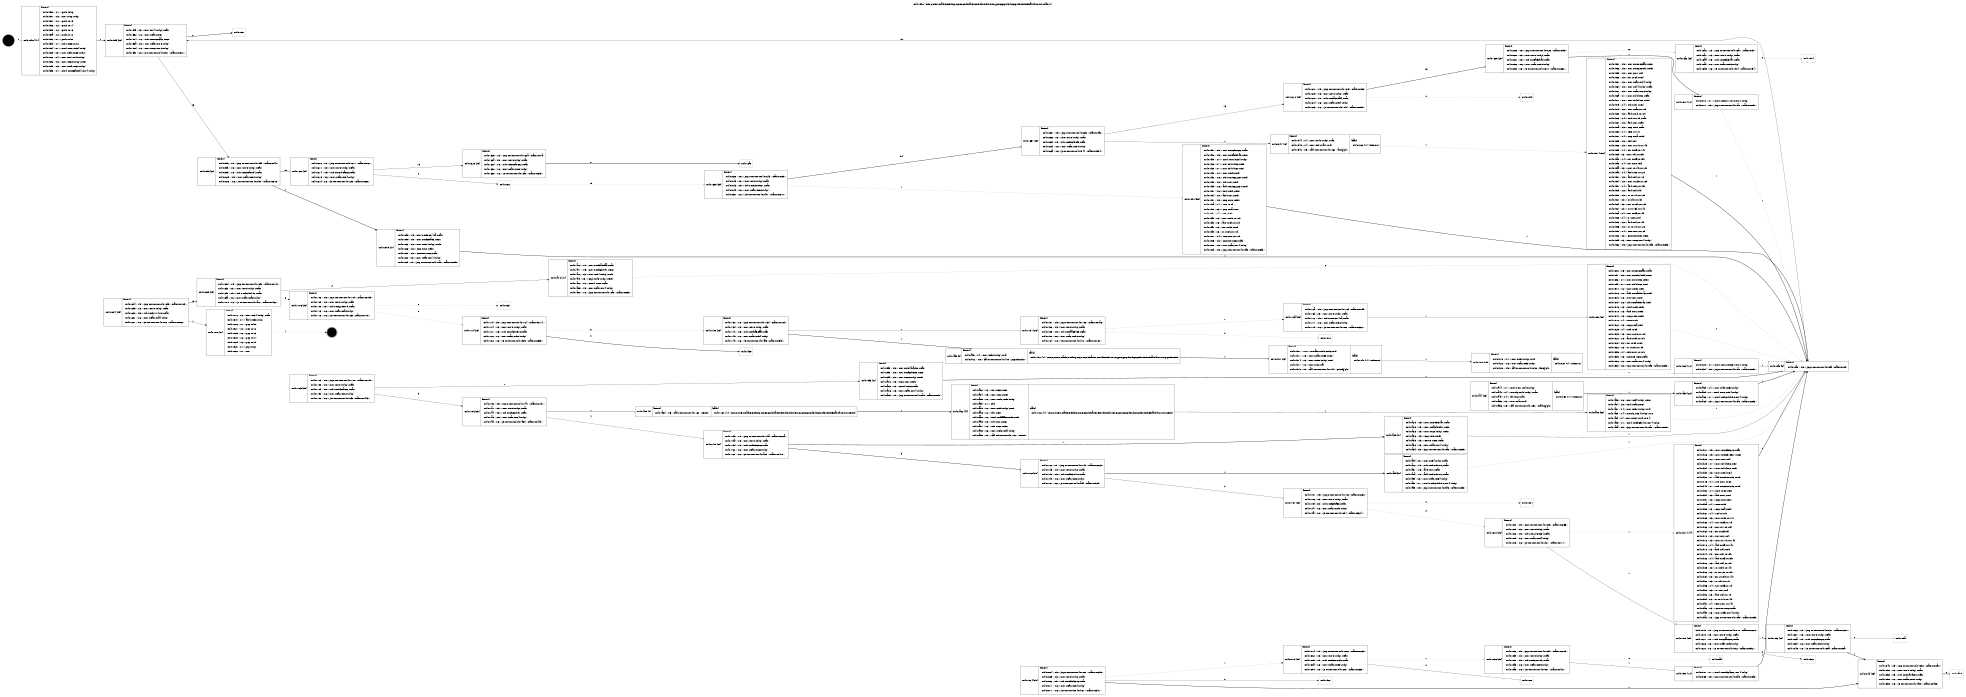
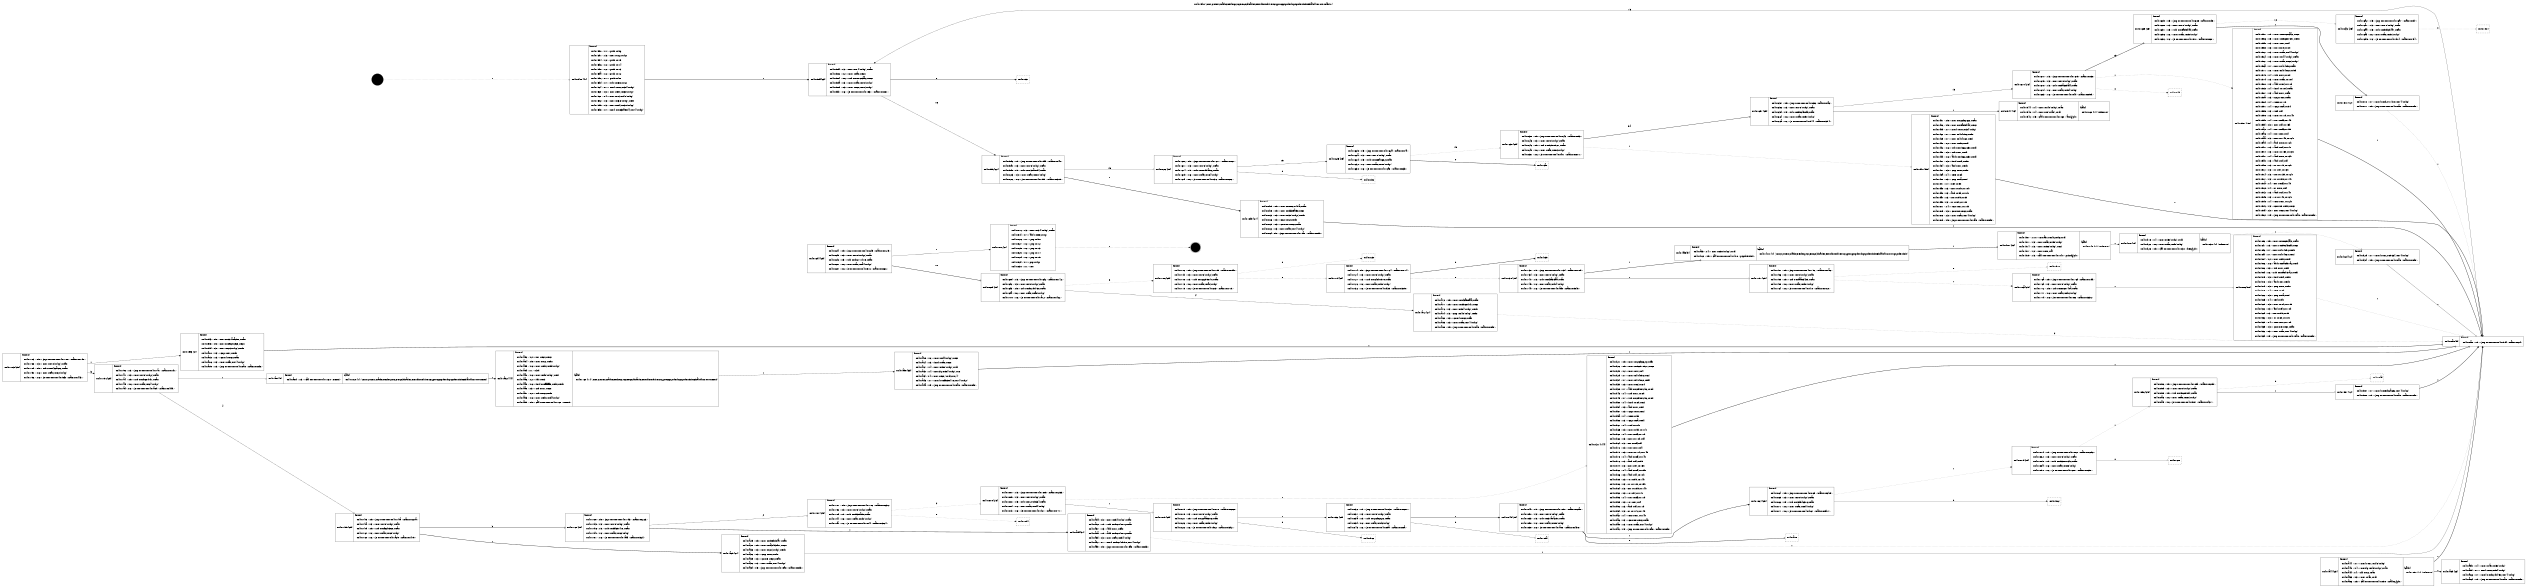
(1483, 149) -> (2164, 75)
(607, 185) -> (1455, 152)
(1776, 378) -> (2470, 459)
(1744, 414) -> (1717, 353)
(1481, 689) -> (1668, 538)
